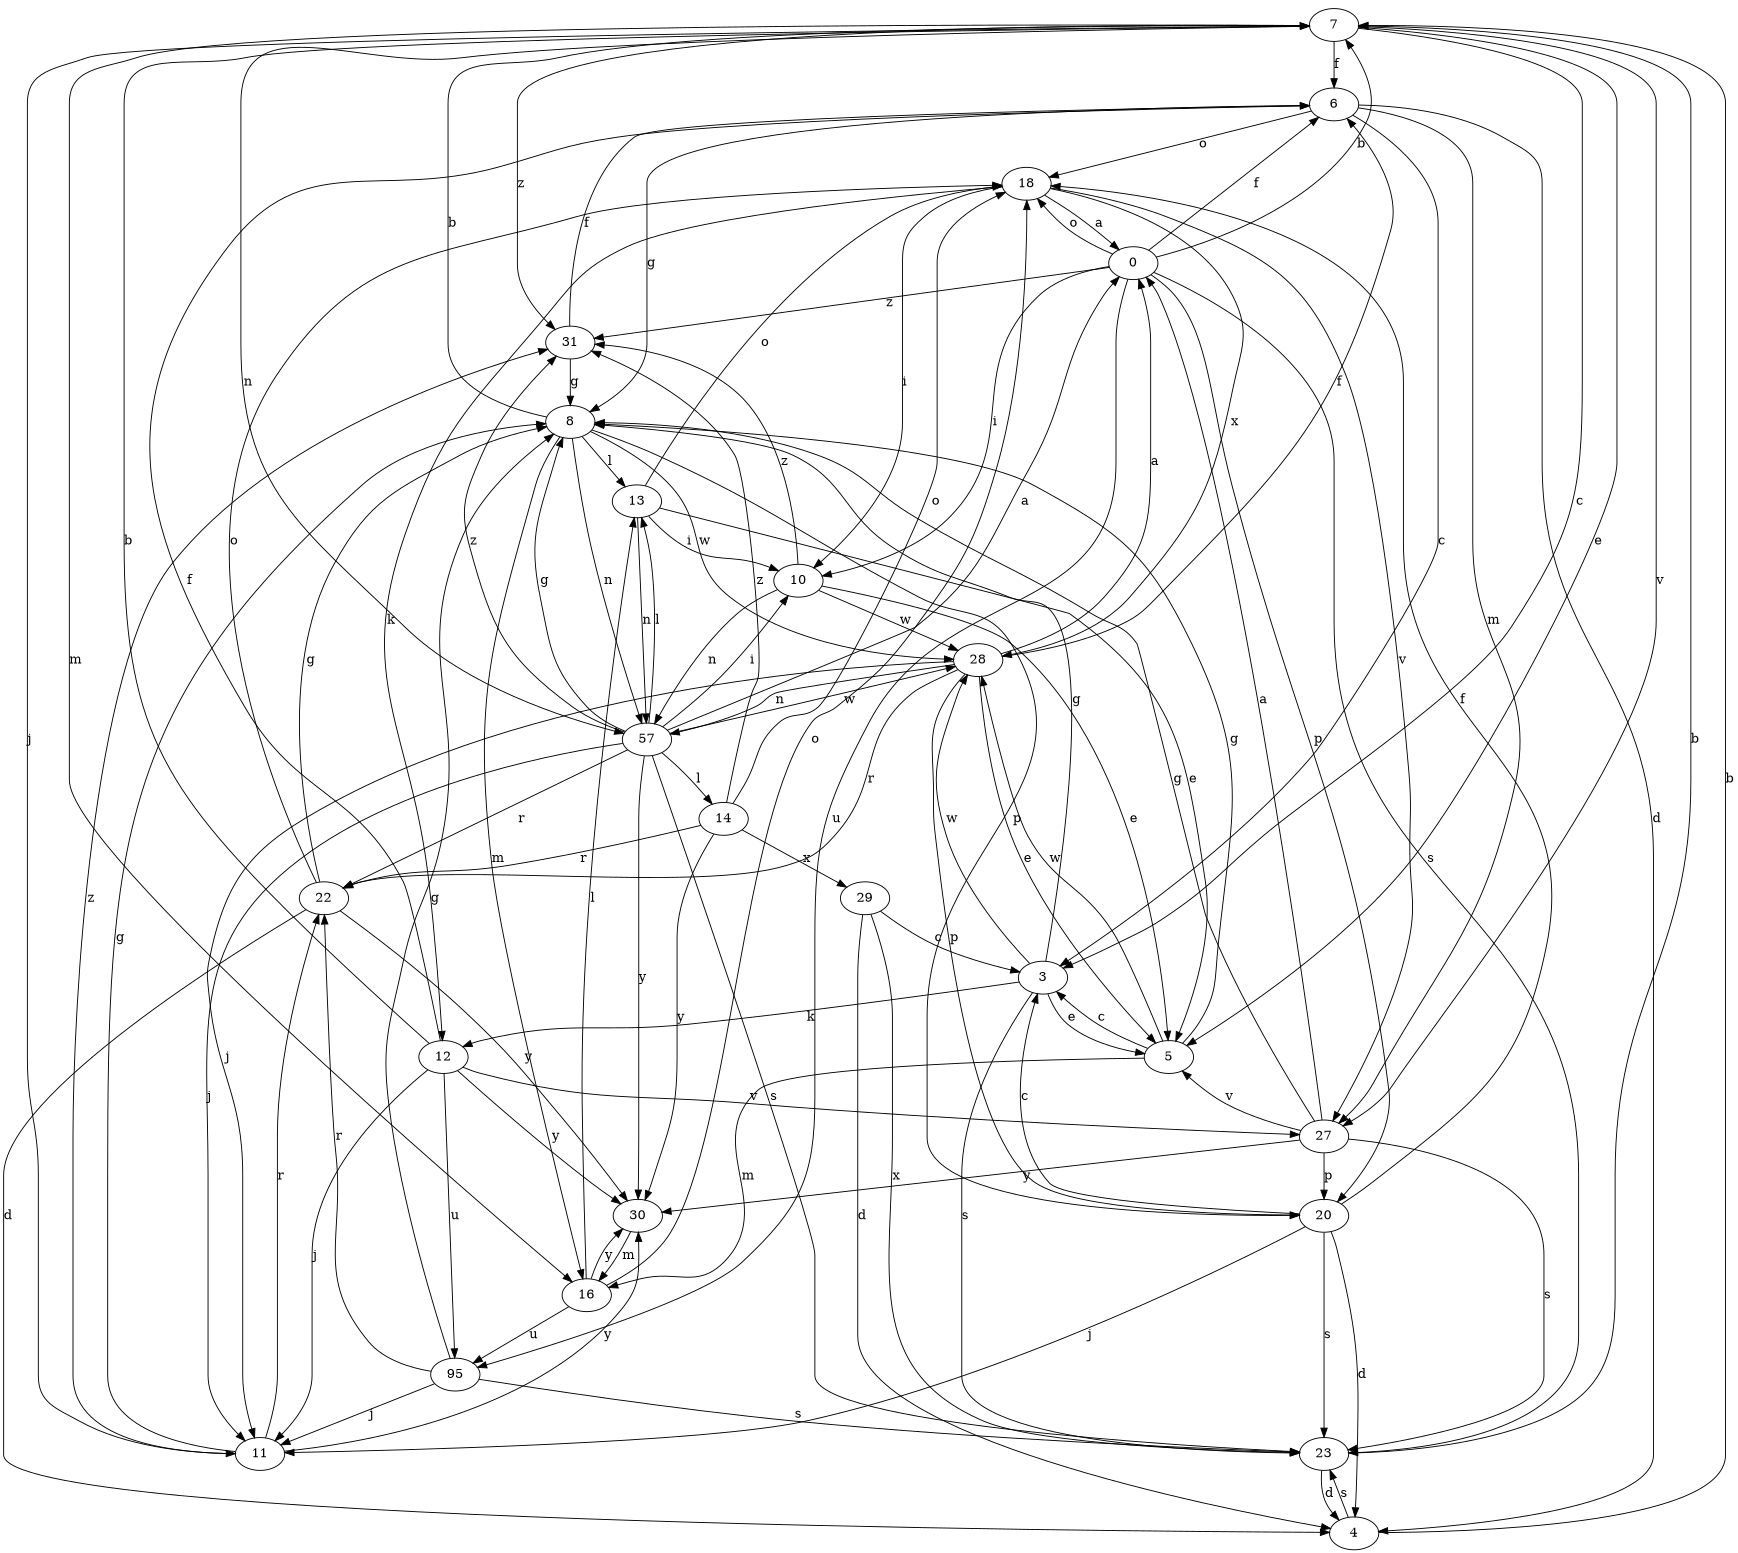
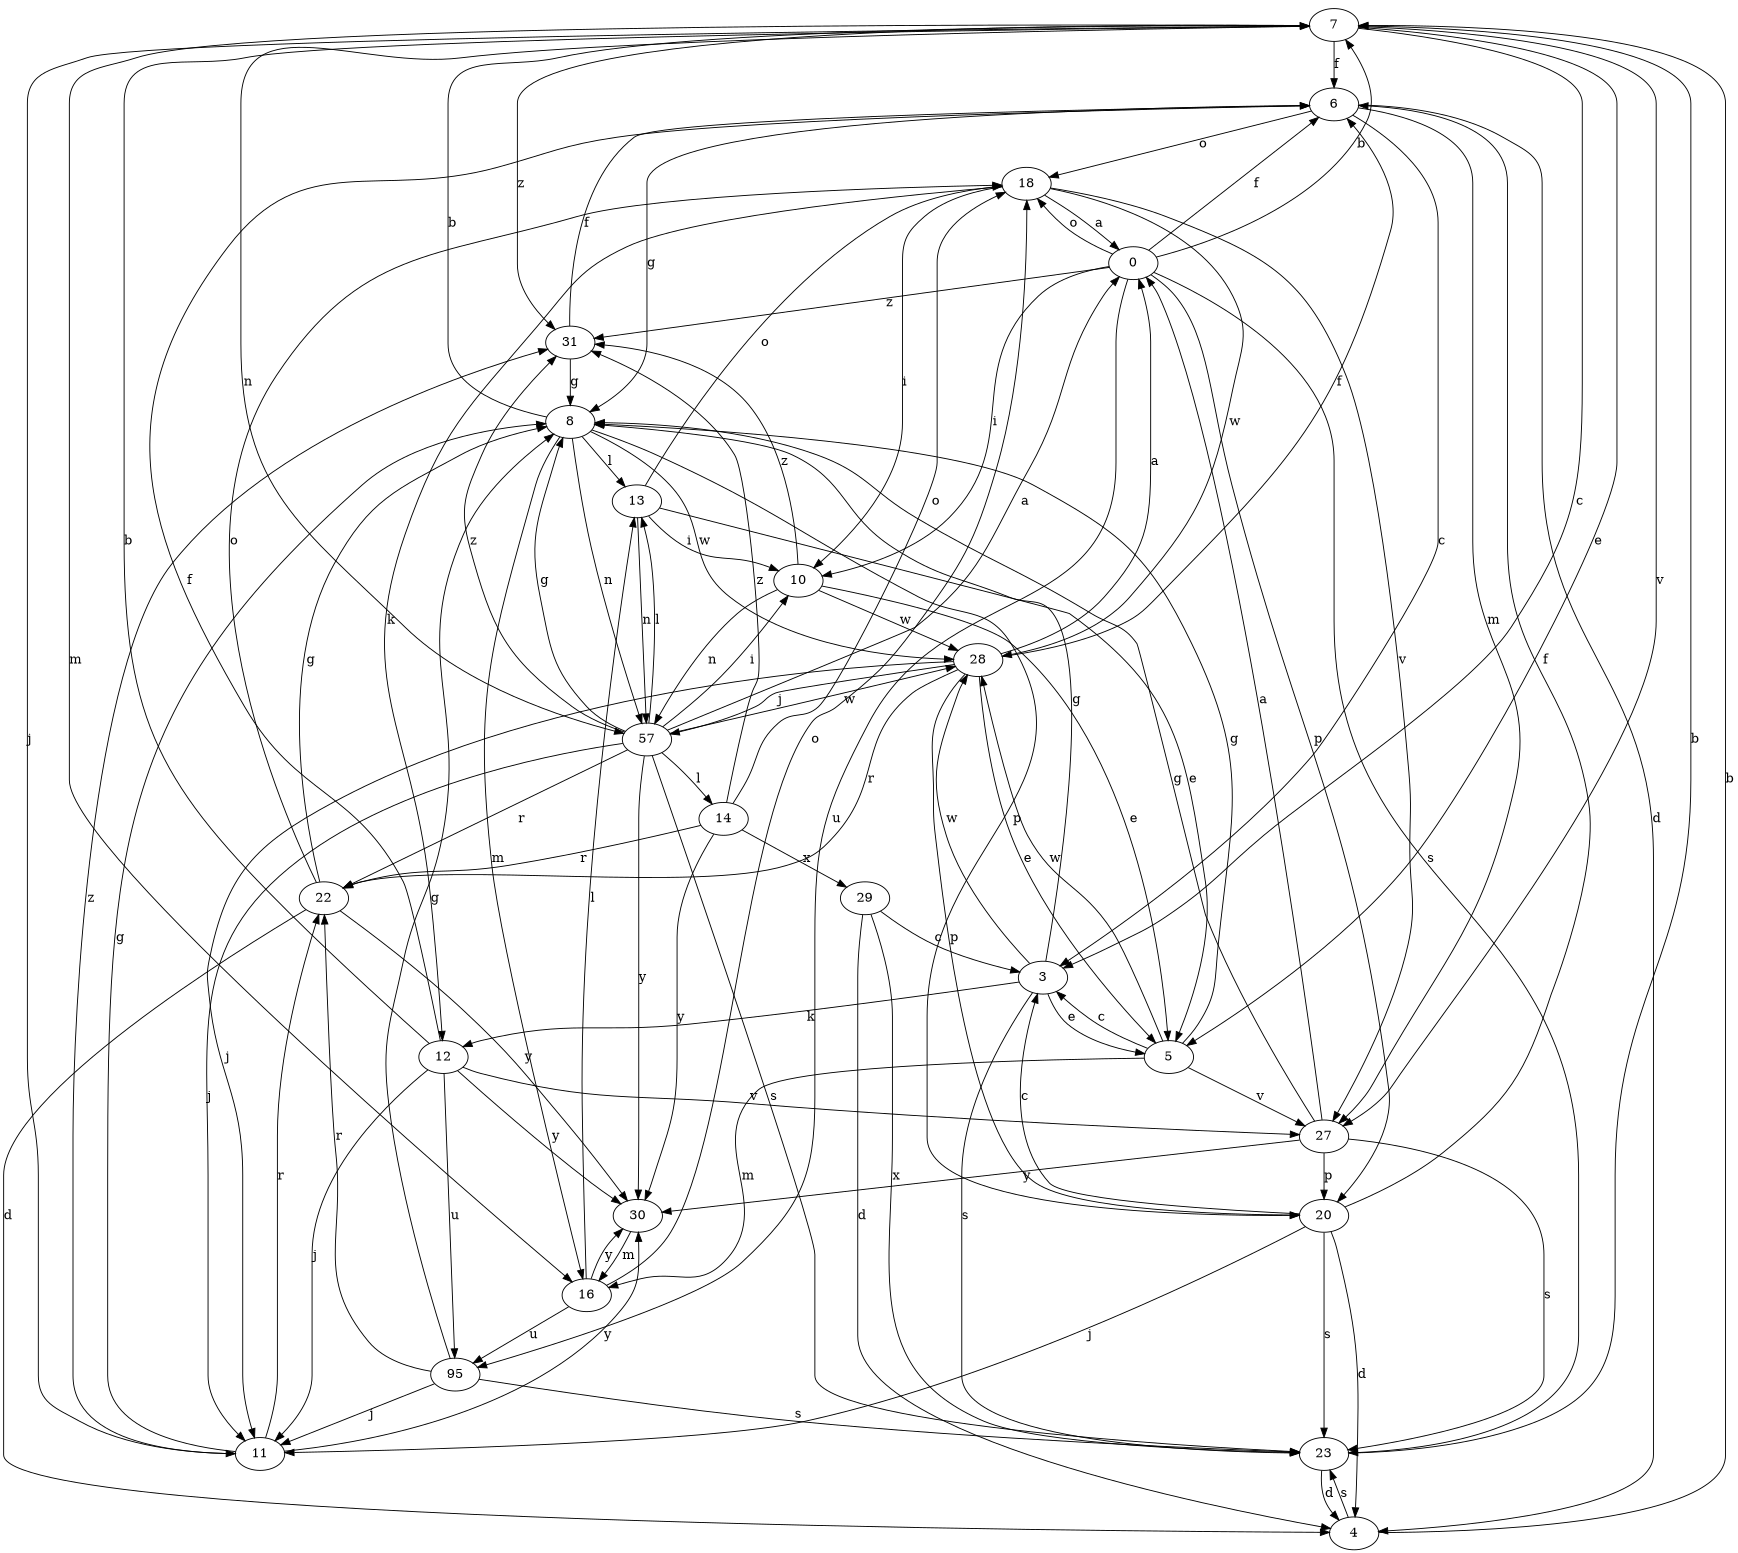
(1235, 422) -> (1235, 422)
(1422, 636) -> (1550, 690)
(780, 700) -> (780, 700)
(1241, 1111) -> (1243, 1095)
